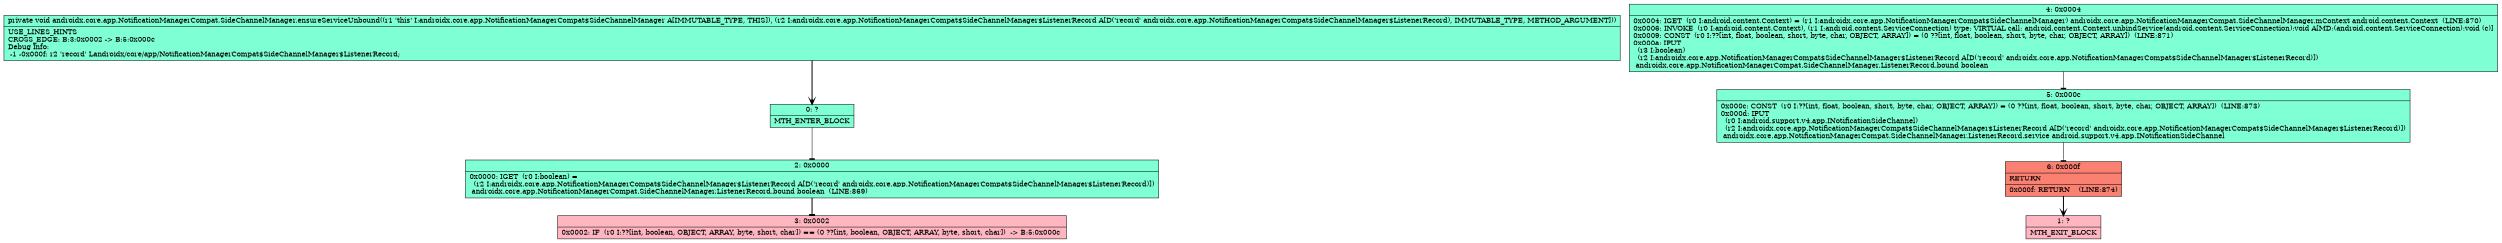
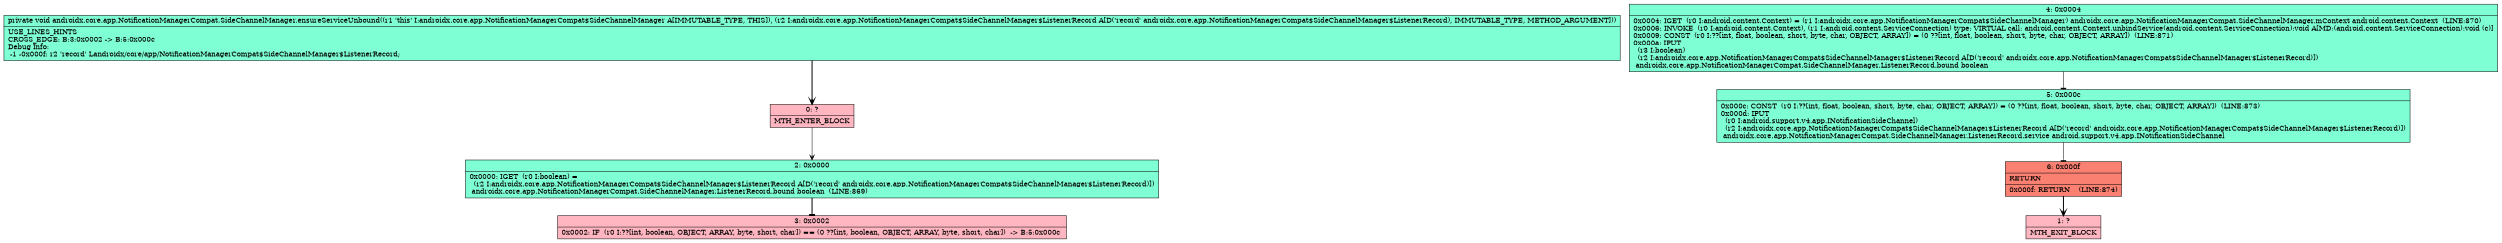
(812, 116) -> (812, 116)
(812, 142) -> (812, 142)
